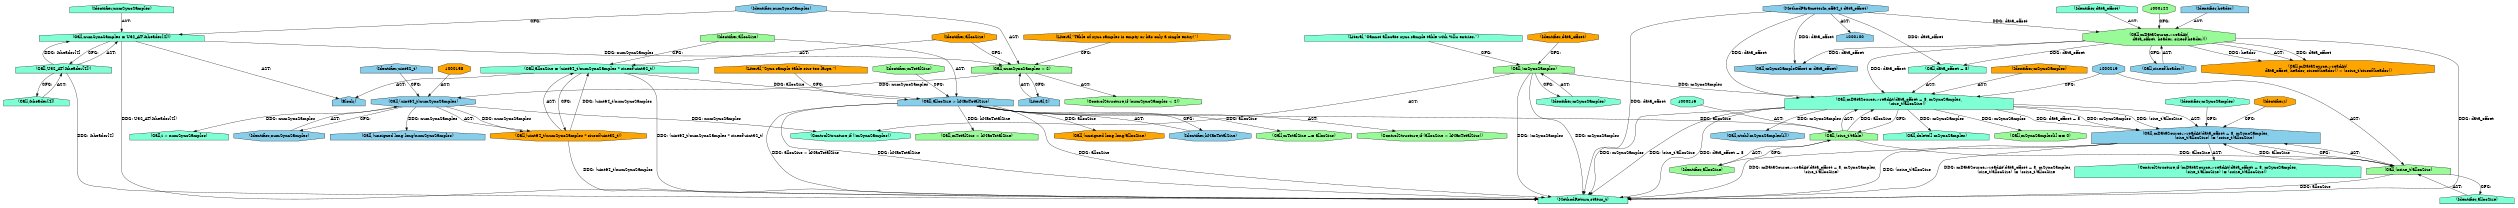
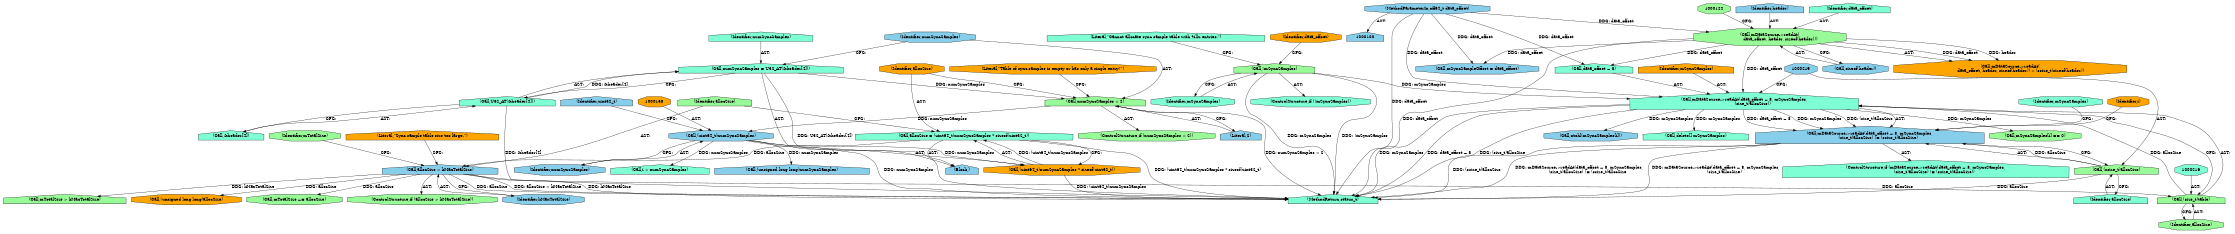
none -> (1239, 115)
(637, 118) -> (1063, 196)
(2124, 154) -> none
